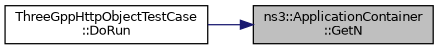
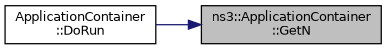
(106, 25) -> (80, 25)
